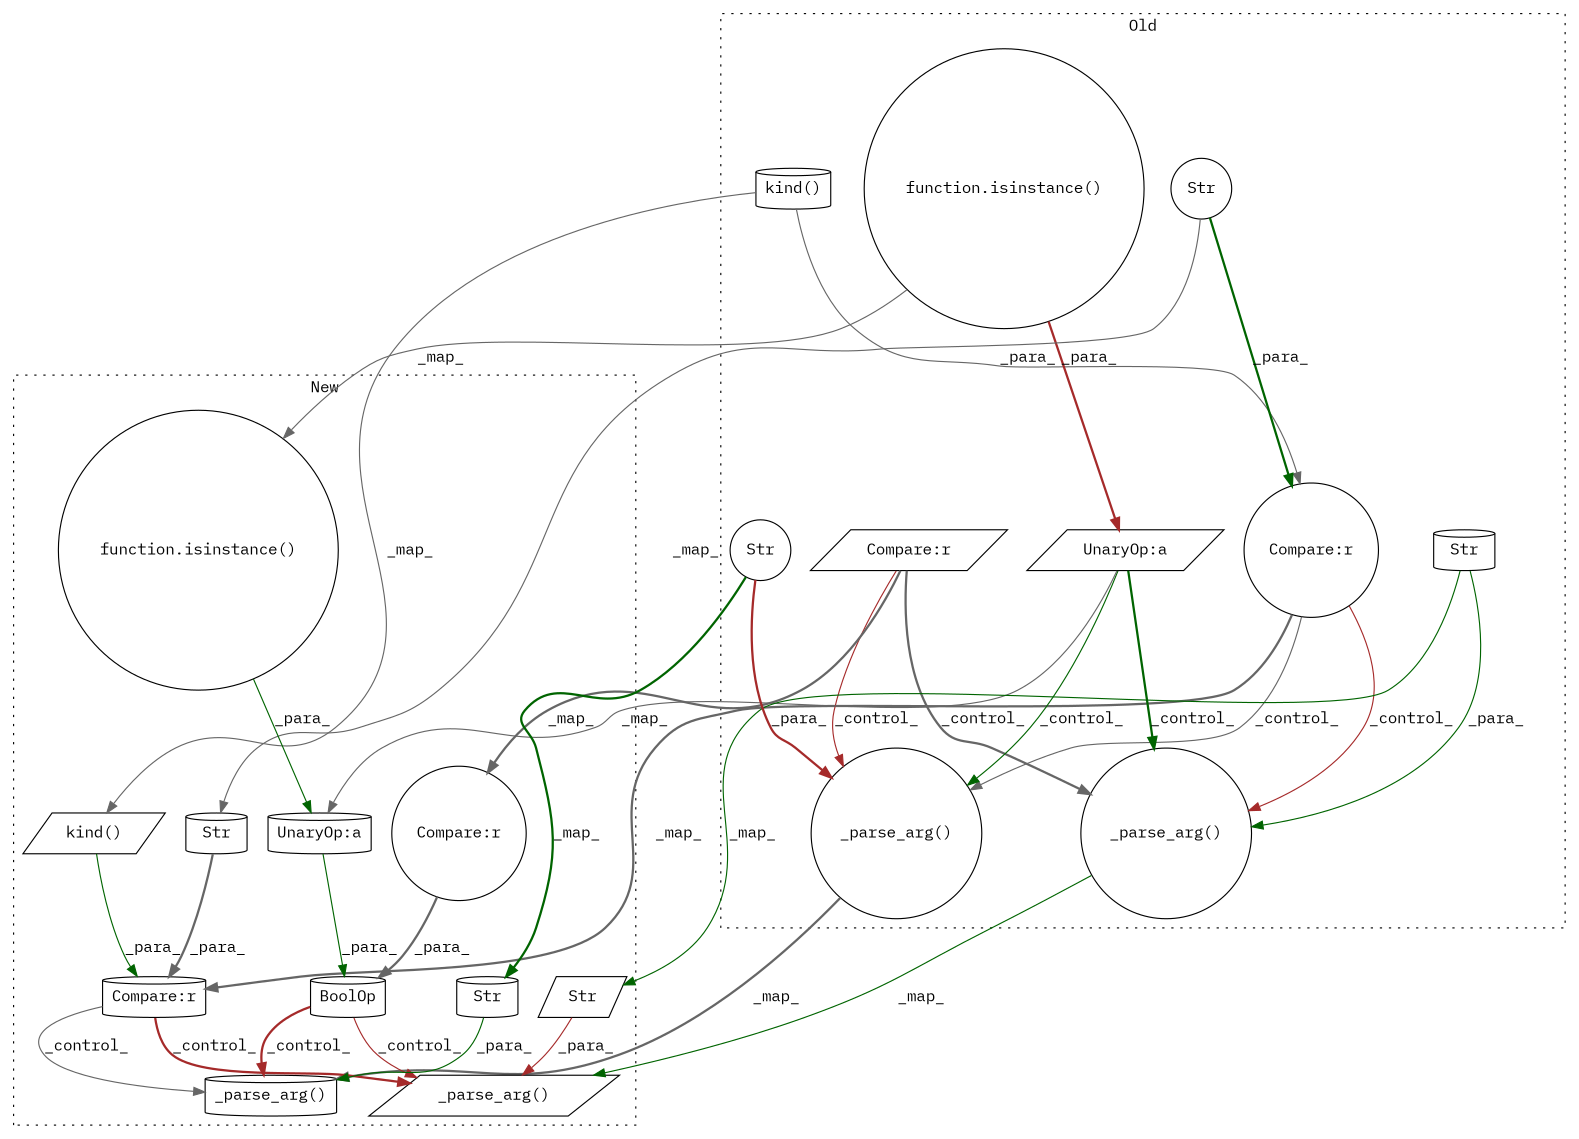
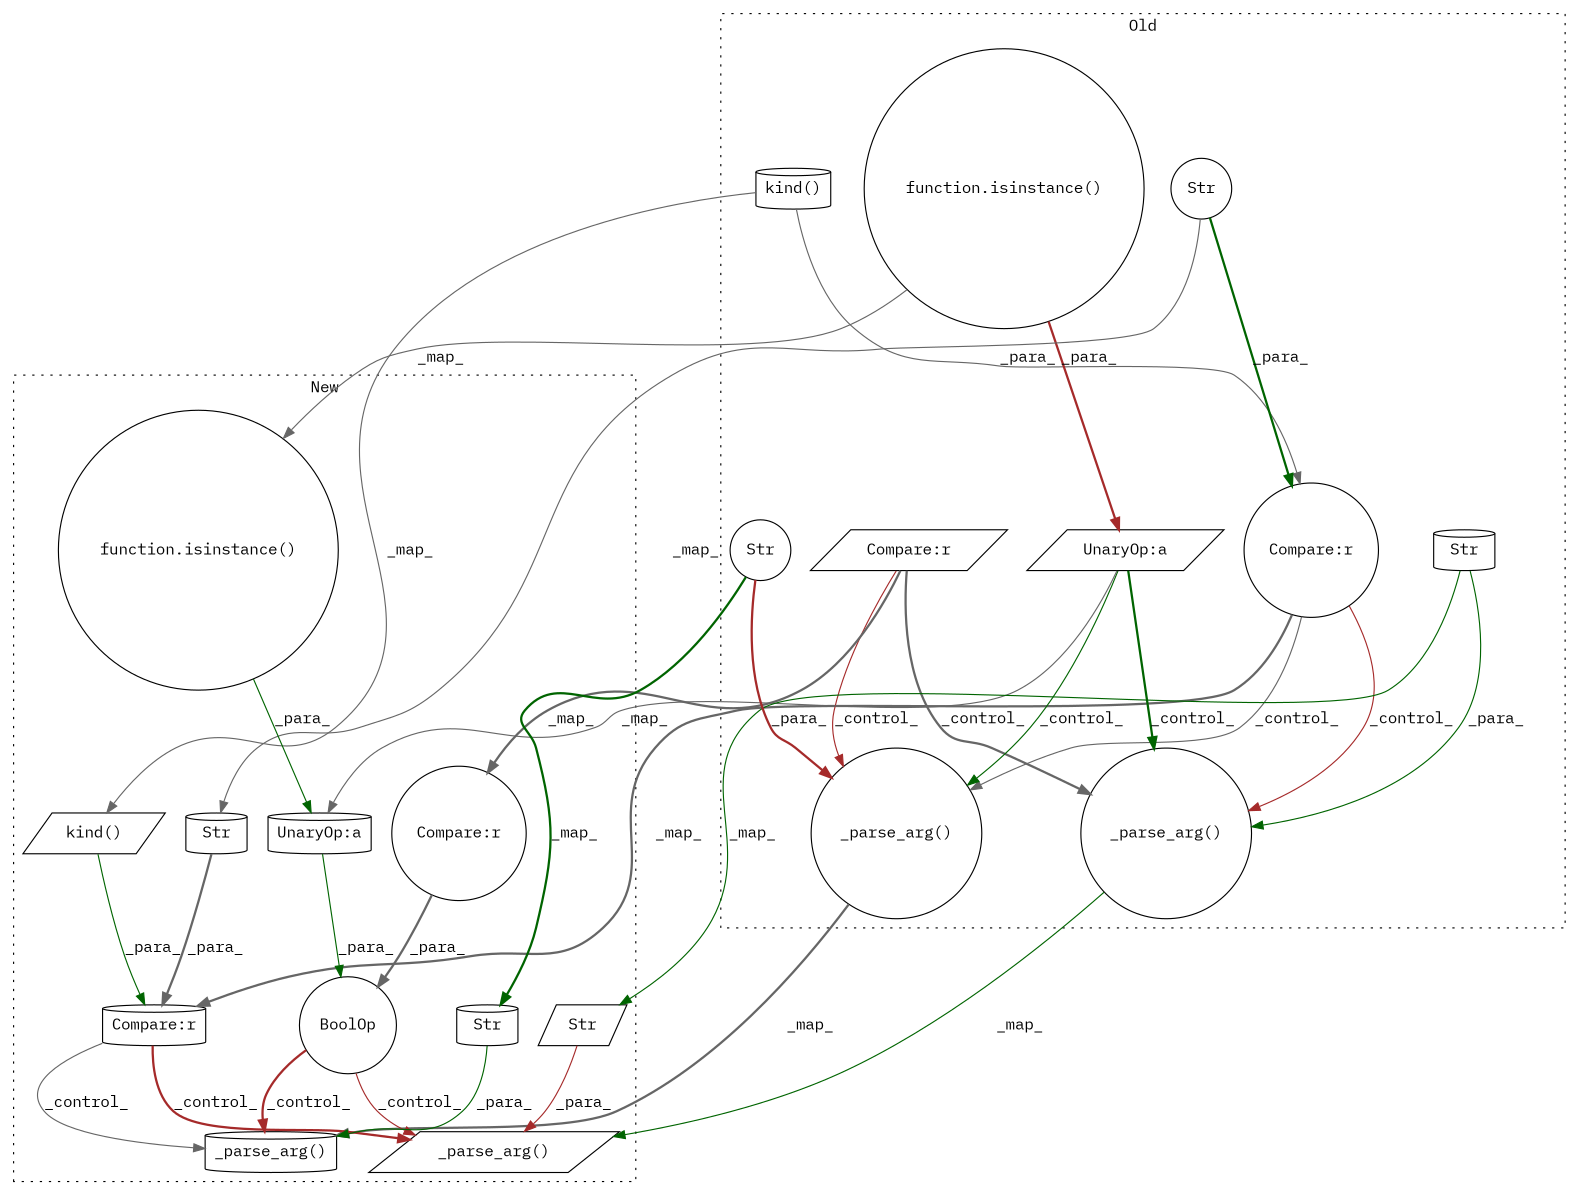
(348, 997) -> (348, 1025)
